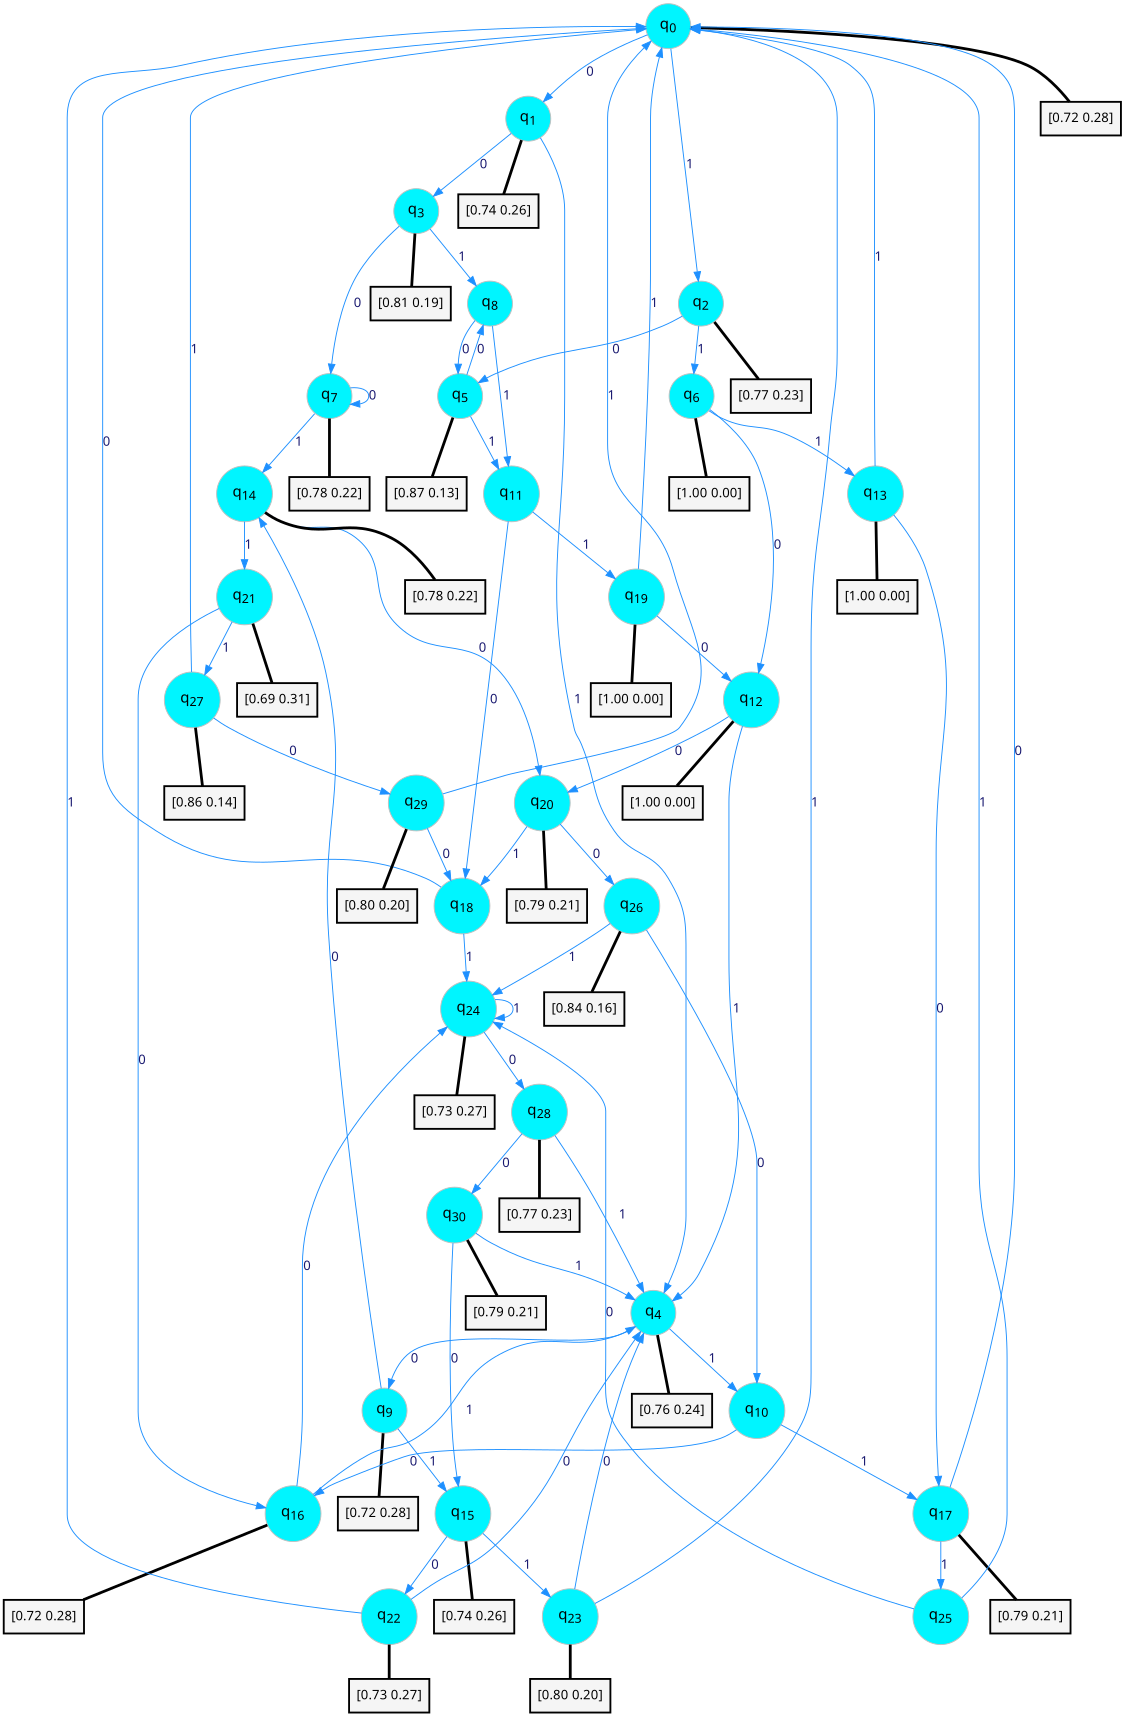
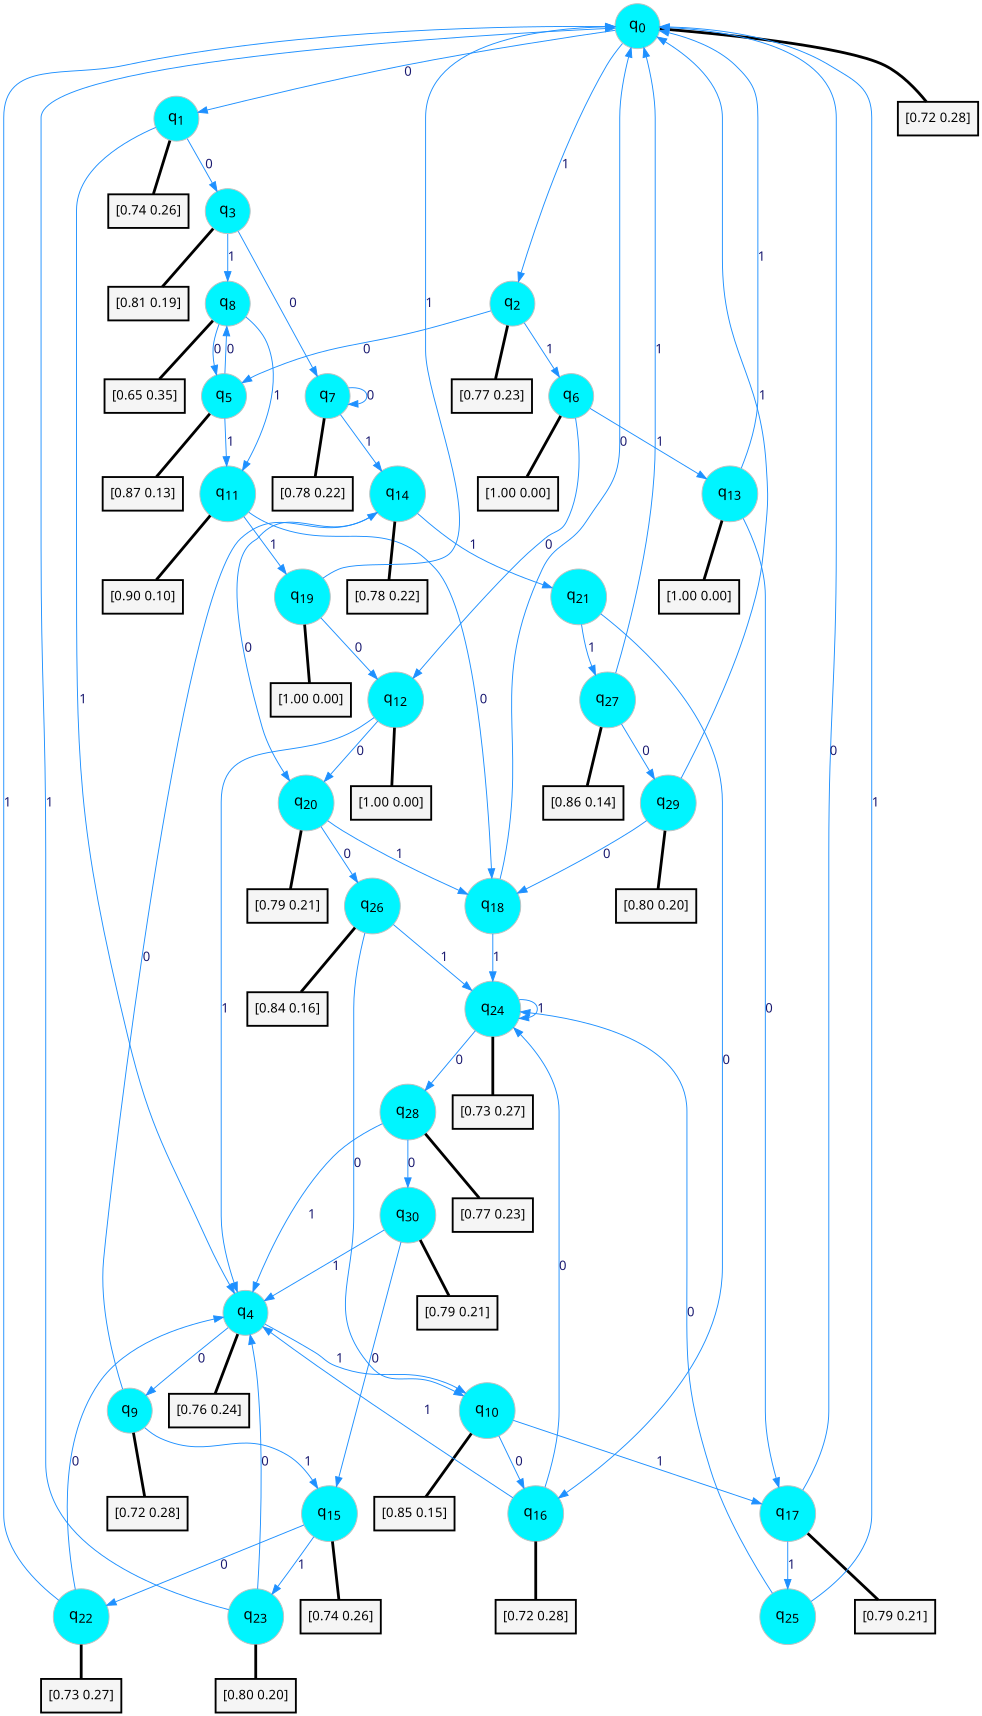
none -> (145, 396)
none -> (143, 597)
(277, 700) -> none
none -> (414, 1514)
